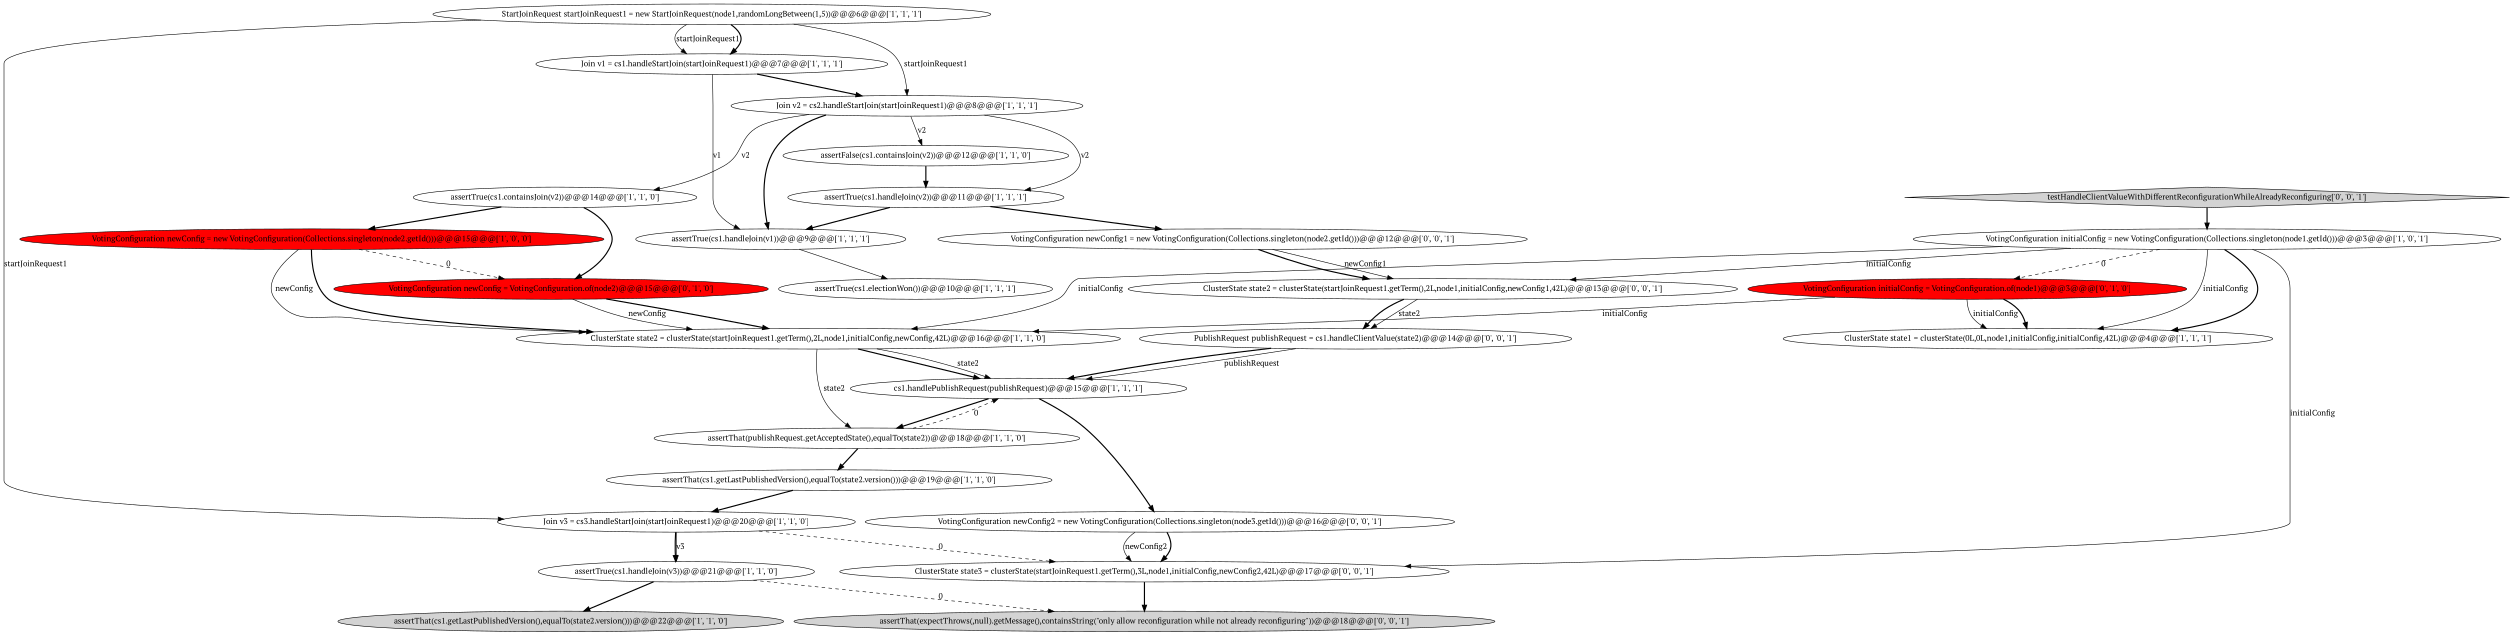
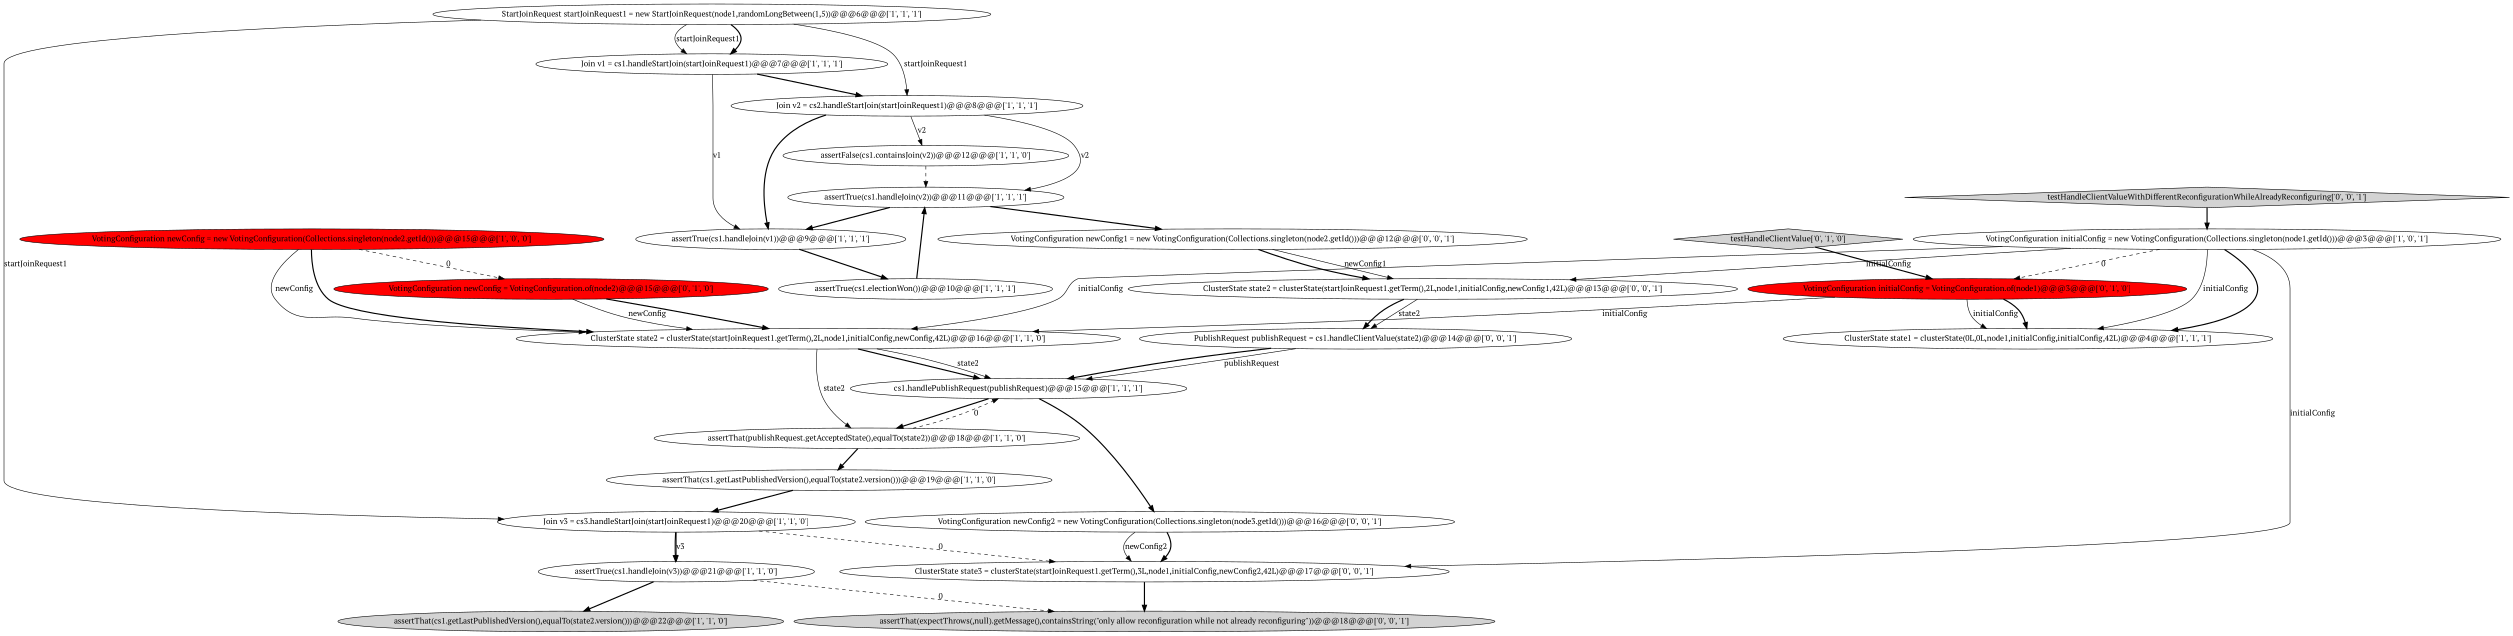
(926, 174) -> (926, 174)
(555, 197) -> none
none -> (1788, 239)
none -> (920, 246)
(840, 263) -> (840, 263)
